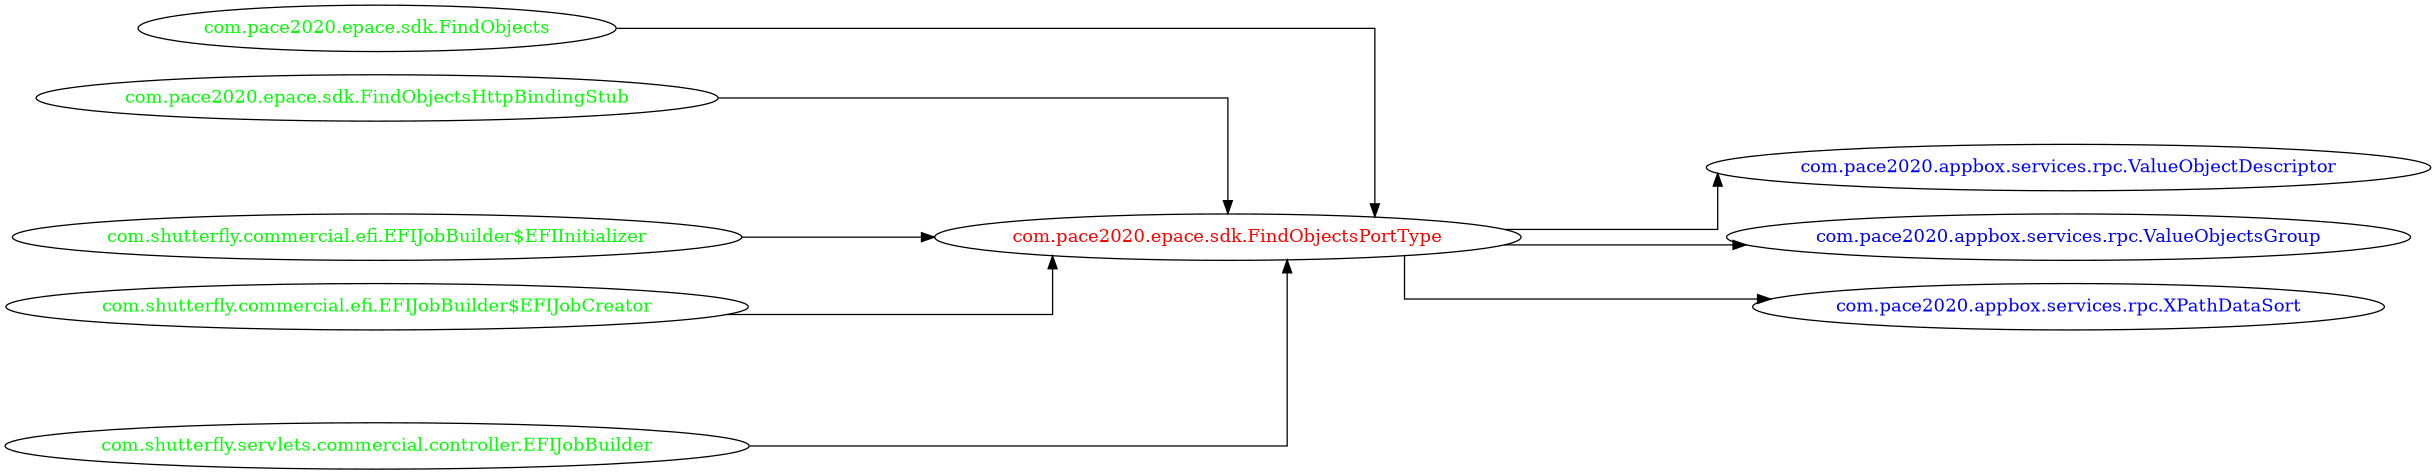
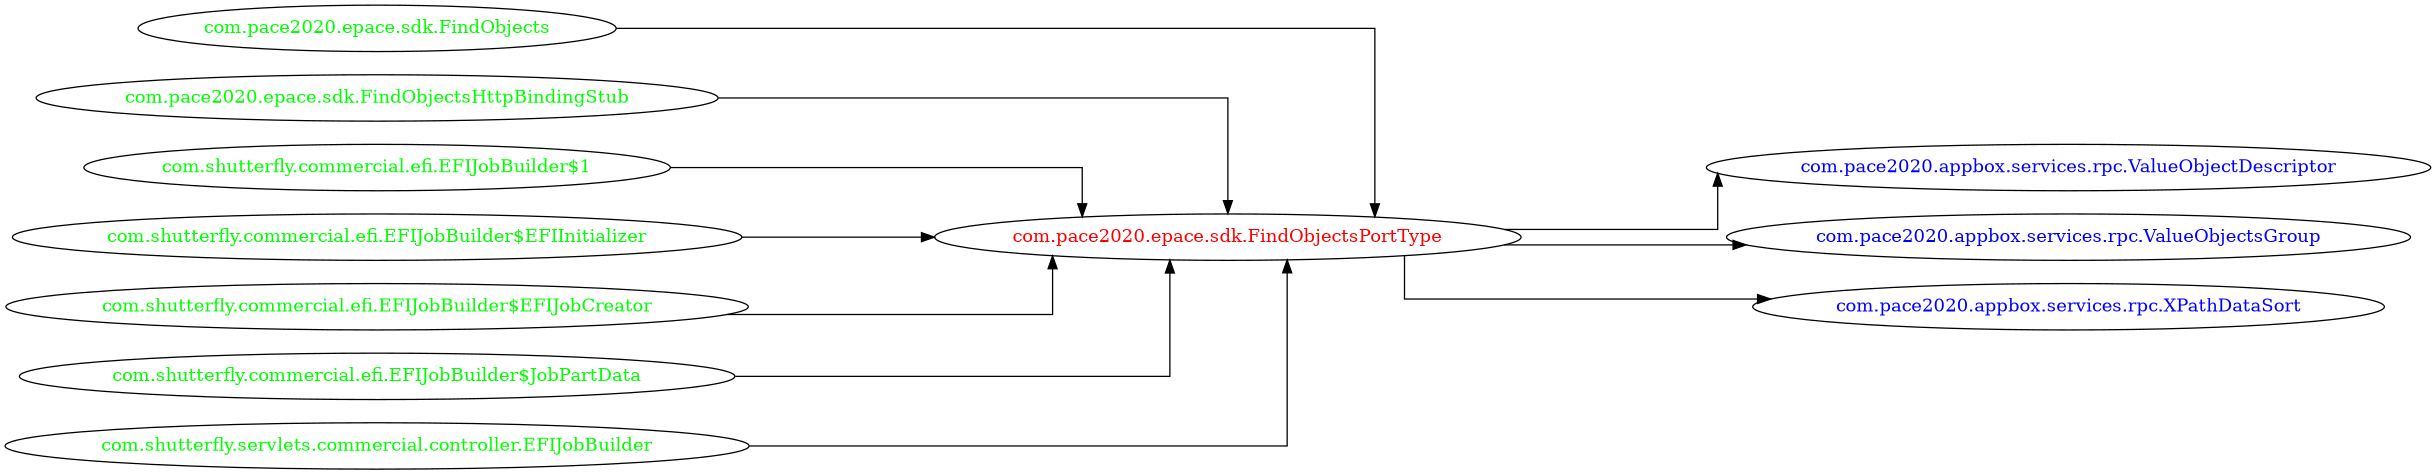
none -> (377, 168)
none -> (377, 376)
